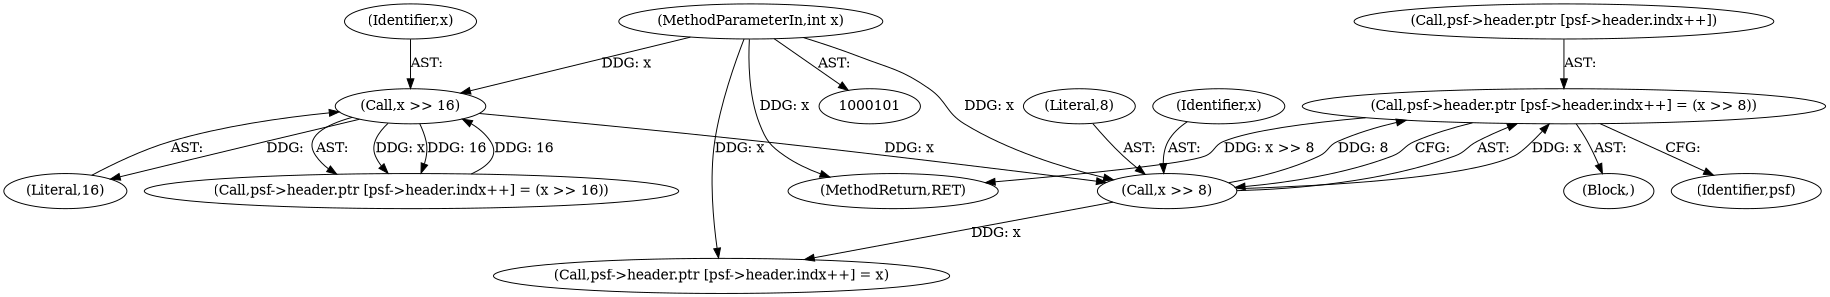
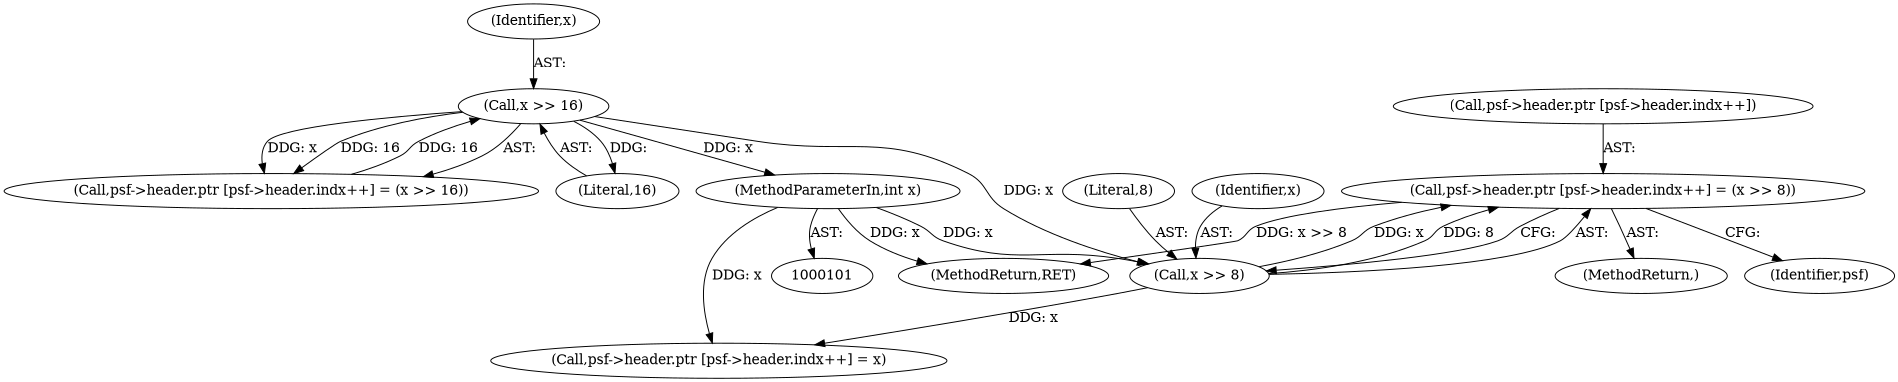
(580, 64) -> (672, 146)
(1609, 191) -> (1641, 276)
